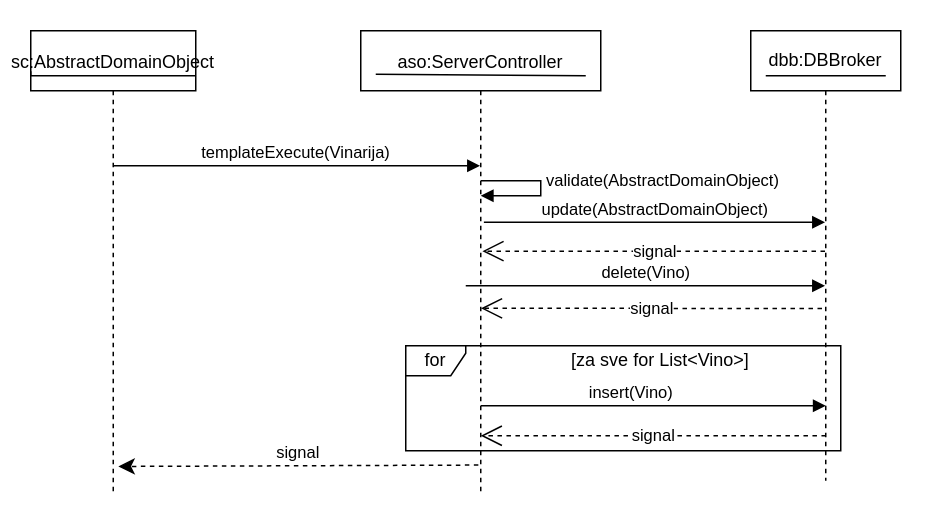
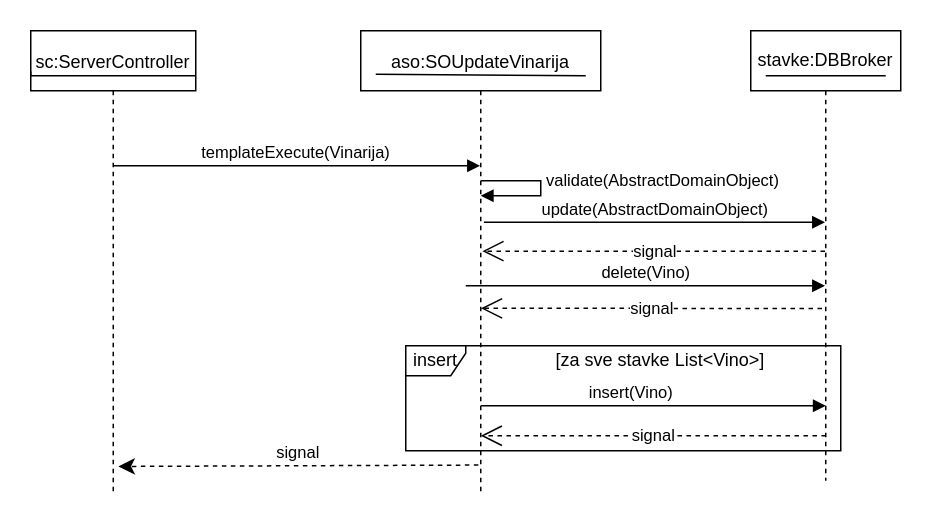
(826, 61) -> (826, 61)
(113, 62) -> (113, 62)
(480, 62) -> (480, 62)
(436, 361) -> (436, 361)
(661, 361) -> (661, 361)
